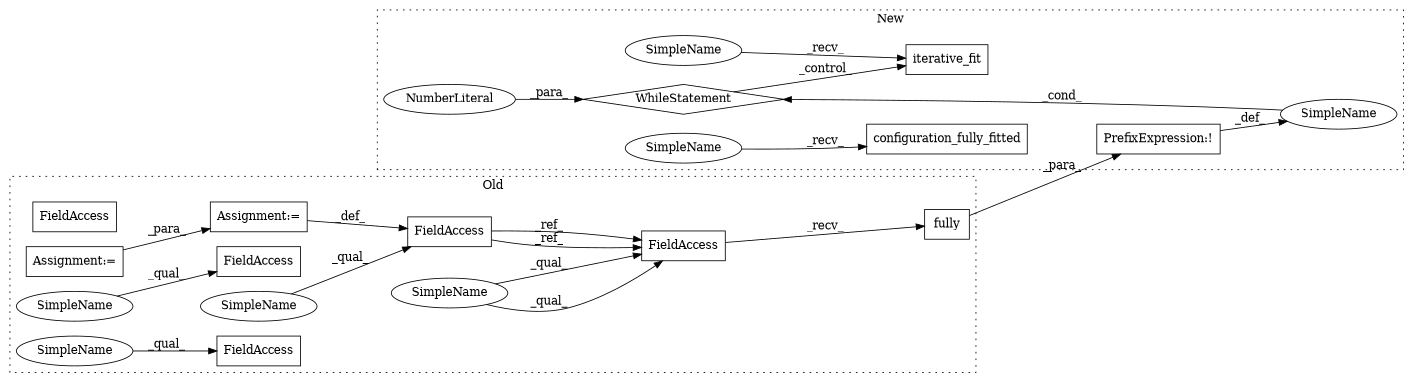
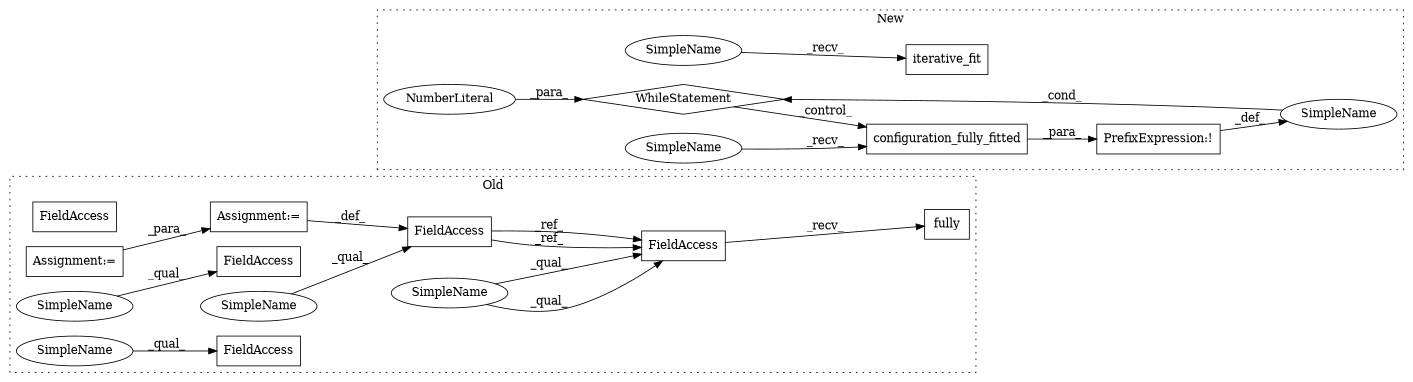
(815, 79) -> (796, 116)
(1041, 186) -> (1058, 139)
